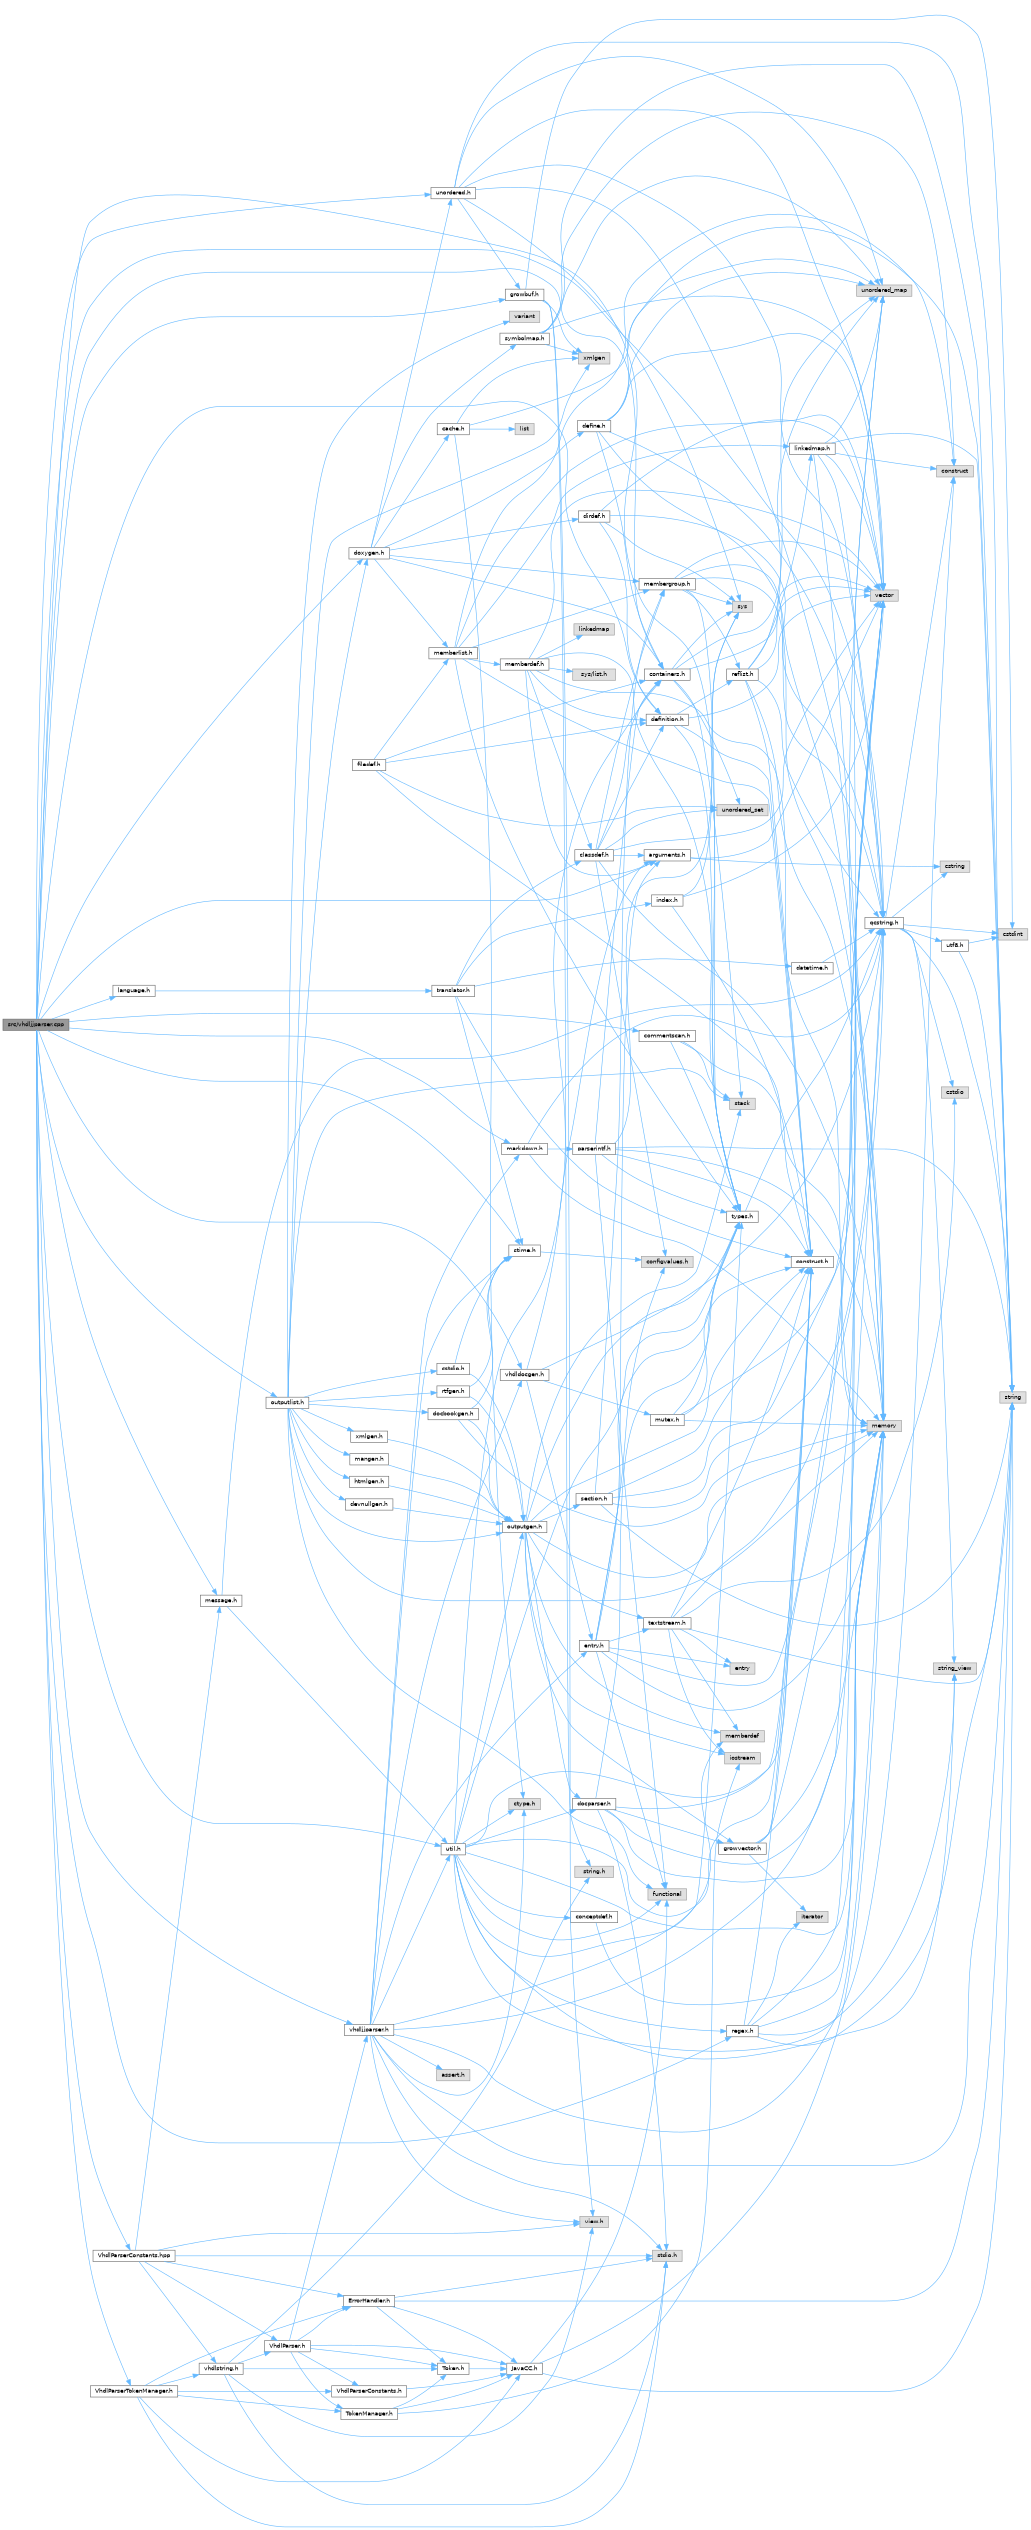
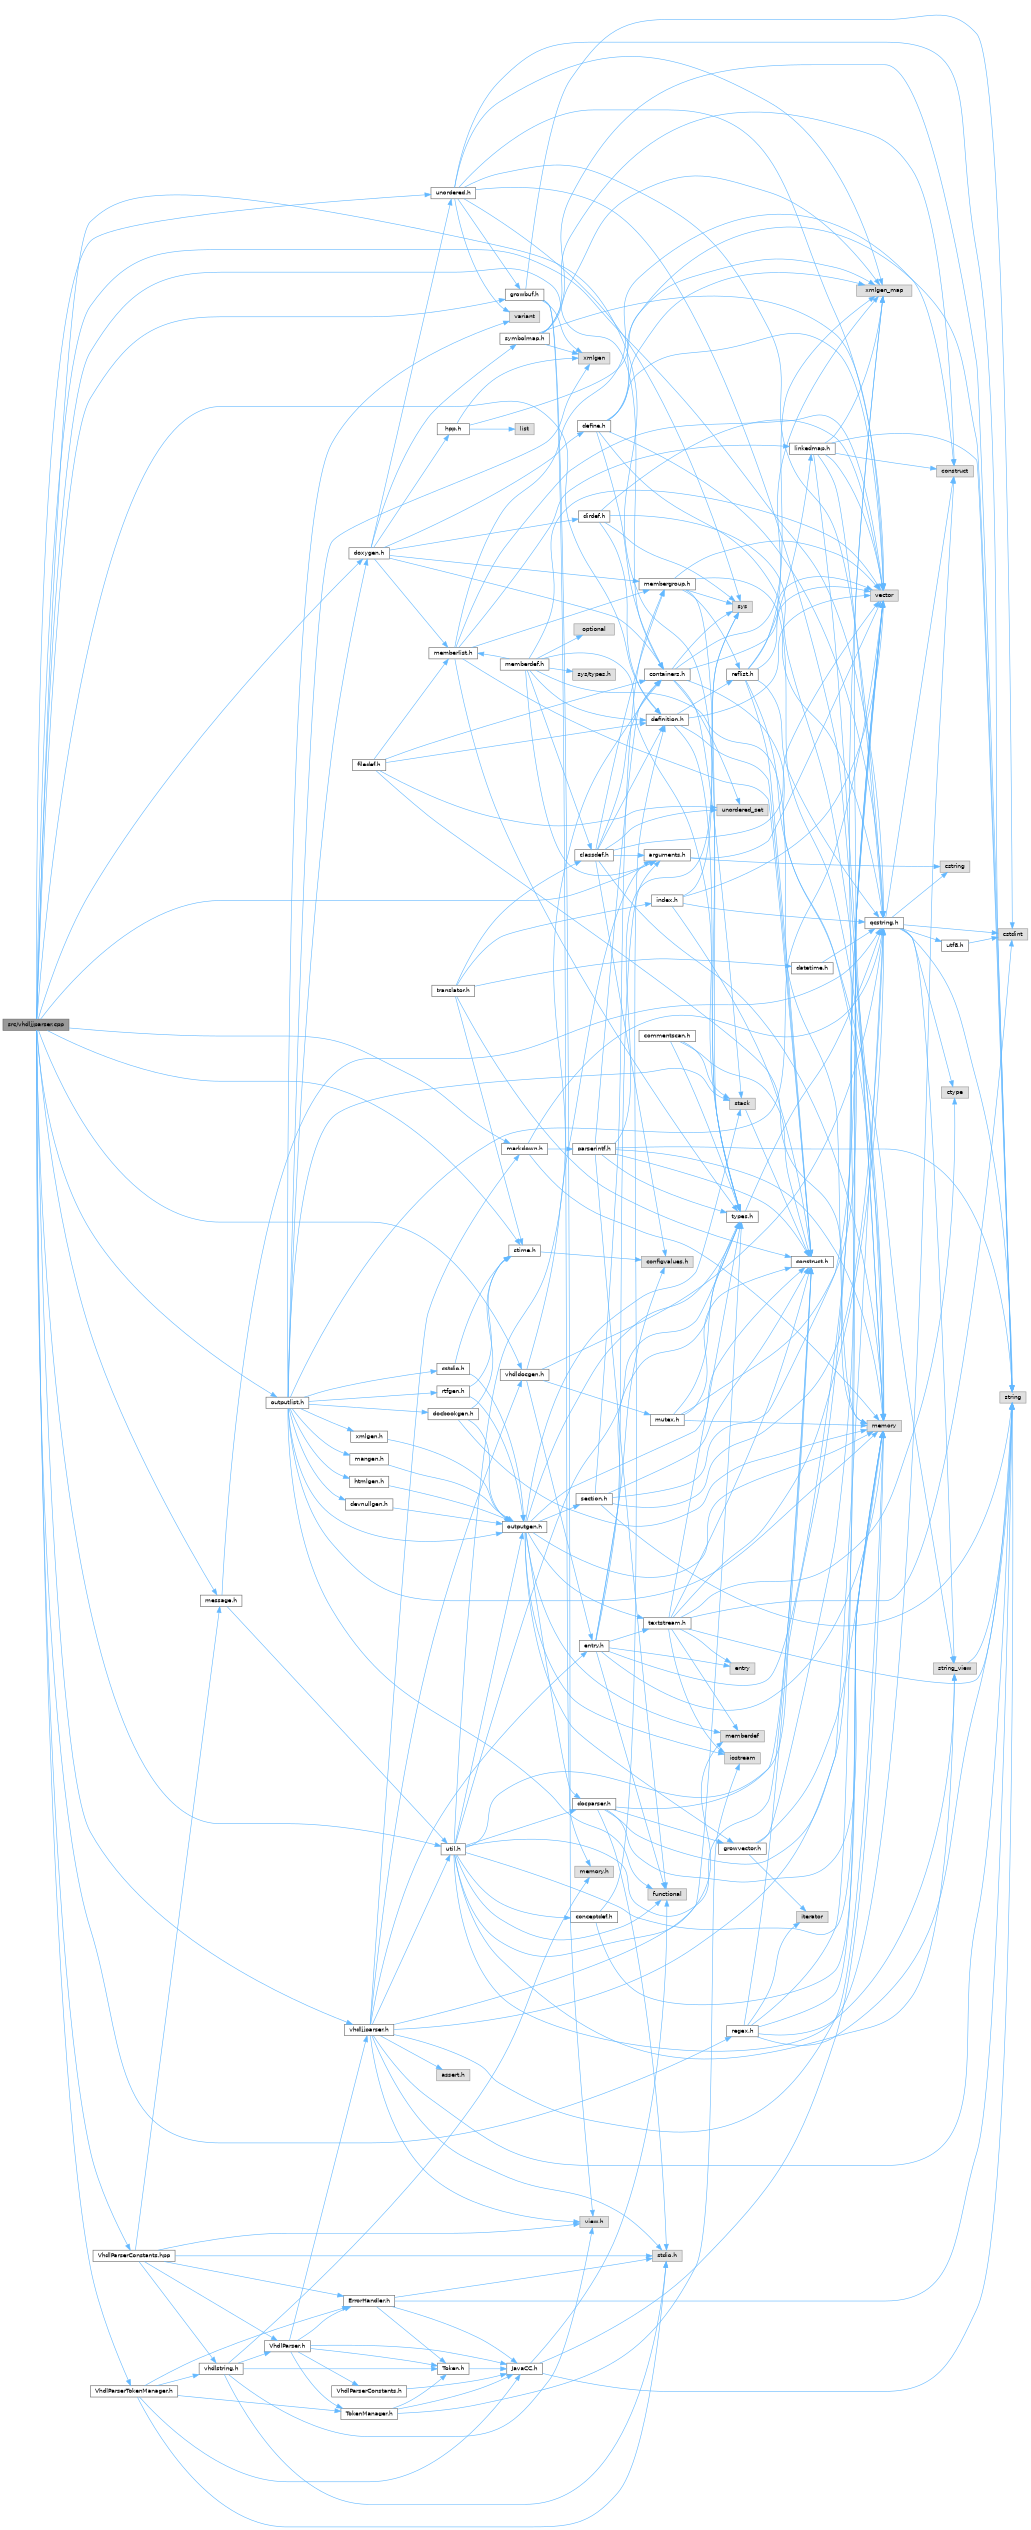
none -> (471, 258)
(884, 291) -> (884, 291)
(453, 429) -> (453, 429)
(594, 629) -> (594, 629)
(484, 662) -> (497, 656)
(594, 675) -> (594, 675)
(791, 731) -> (771, 915)
(134, 991) -> none
(351, 1013) -> none
(955, 1093) -> (955, 1093)
none -> (728, 1129)
none -> (877, 1139)
(997, 1155) -> (1003, 1540)
none -> (636, 1293)
none -> (960, 1379)
(622, 1510) -> (703, 1433)
(795, 1561) -> (776, 1180)
(400, 1627) -> none
(525, 1804) -> none
(594, 1872) -> (594, 1872)
(550, 1993) -> none
(244, 2391) -> none
